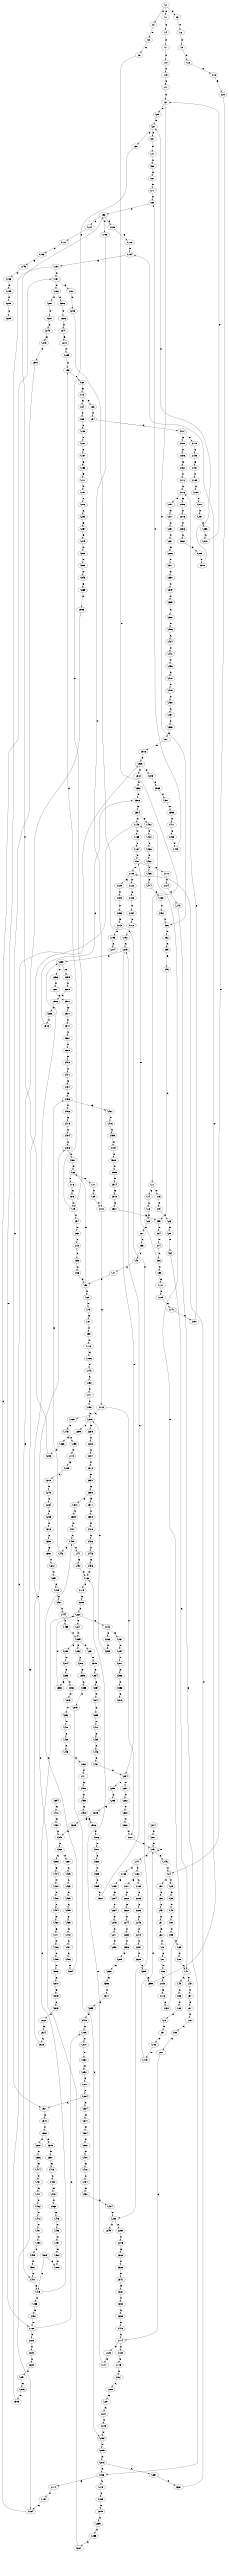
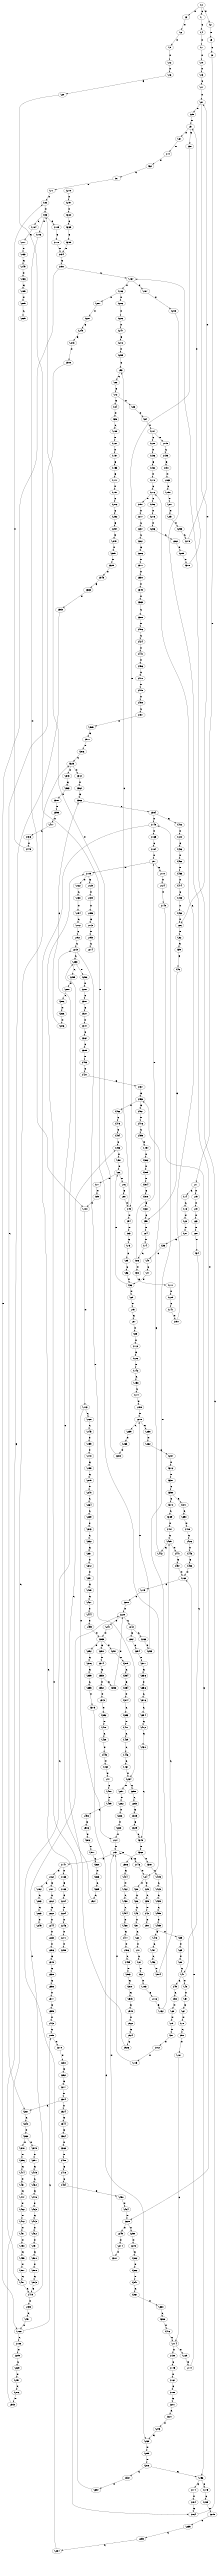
none -> (143, 1707)
(138, 1928) -> none
none -> (120, 2239)
(50, 2261) -> (34, 2276)
